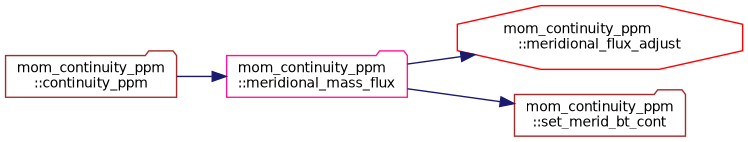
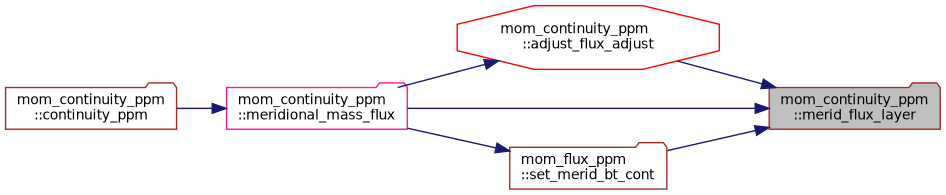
(600, 37) -> (588, 37)
none -> (855, 108)
(600, 115) -> (588, 168)
